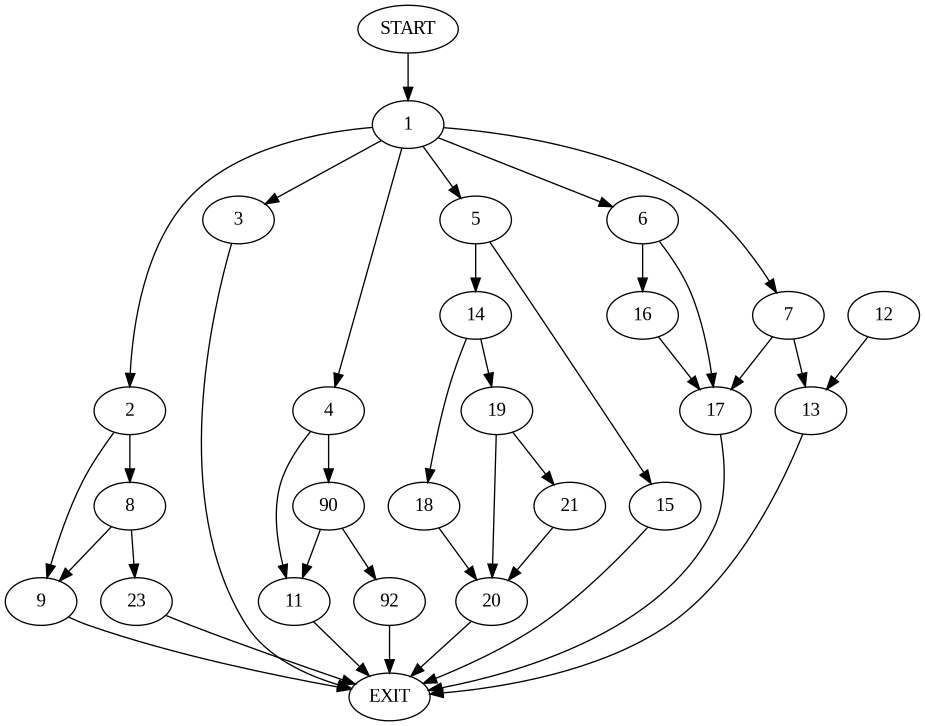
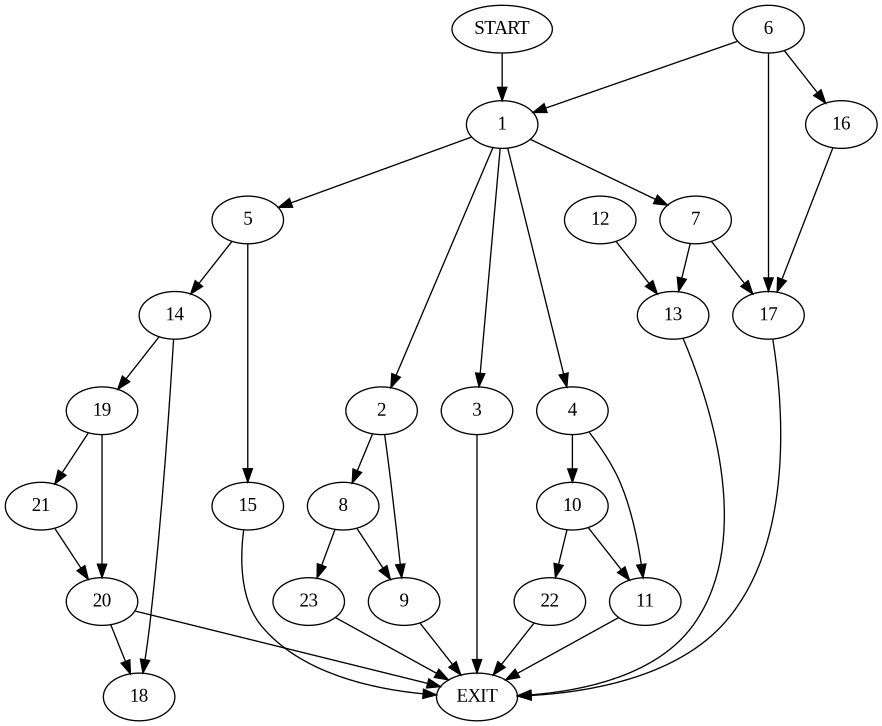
(519, 170) -> (642, 75)
(329, 506) -> (572, 506)
(454, 549) -> (118, 643)
(390, 602) -> (550, 602)
